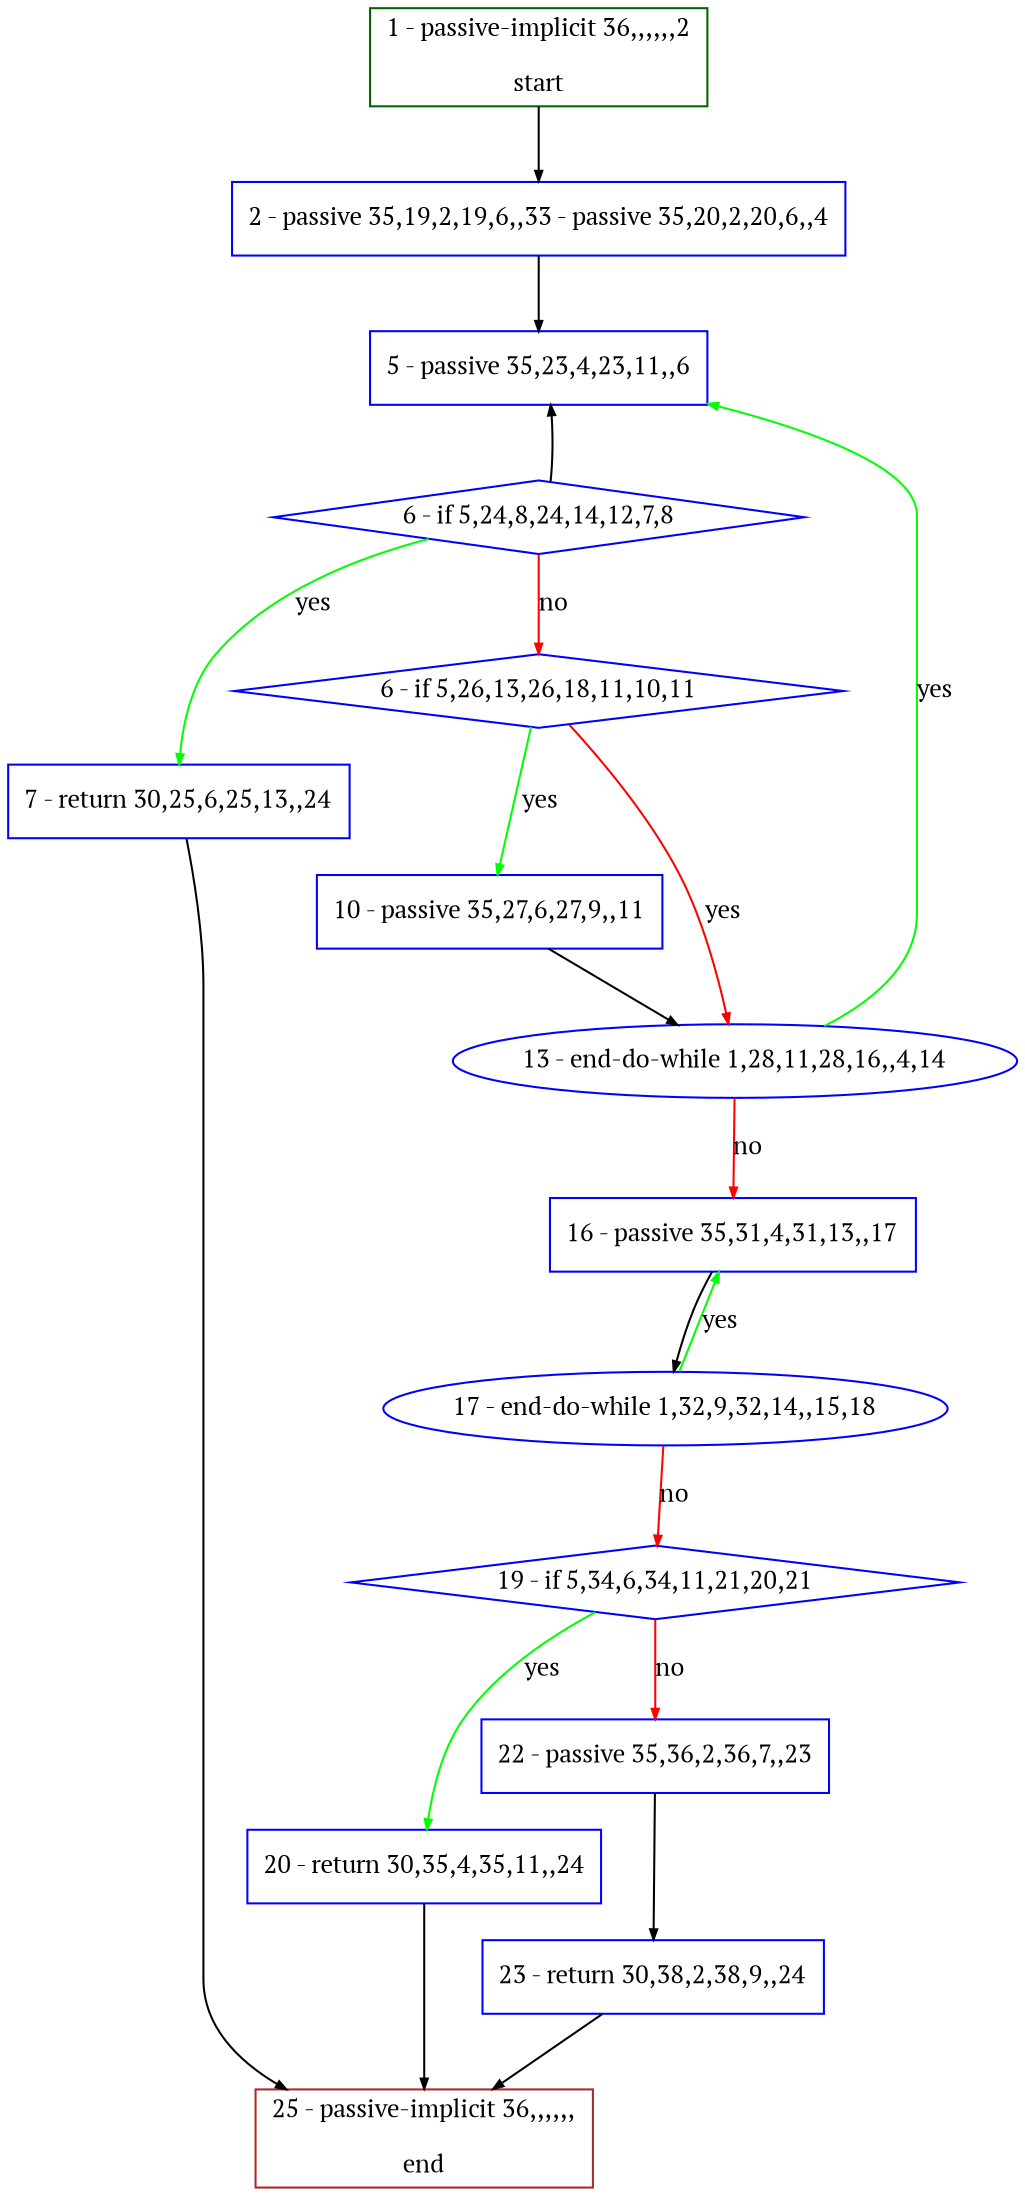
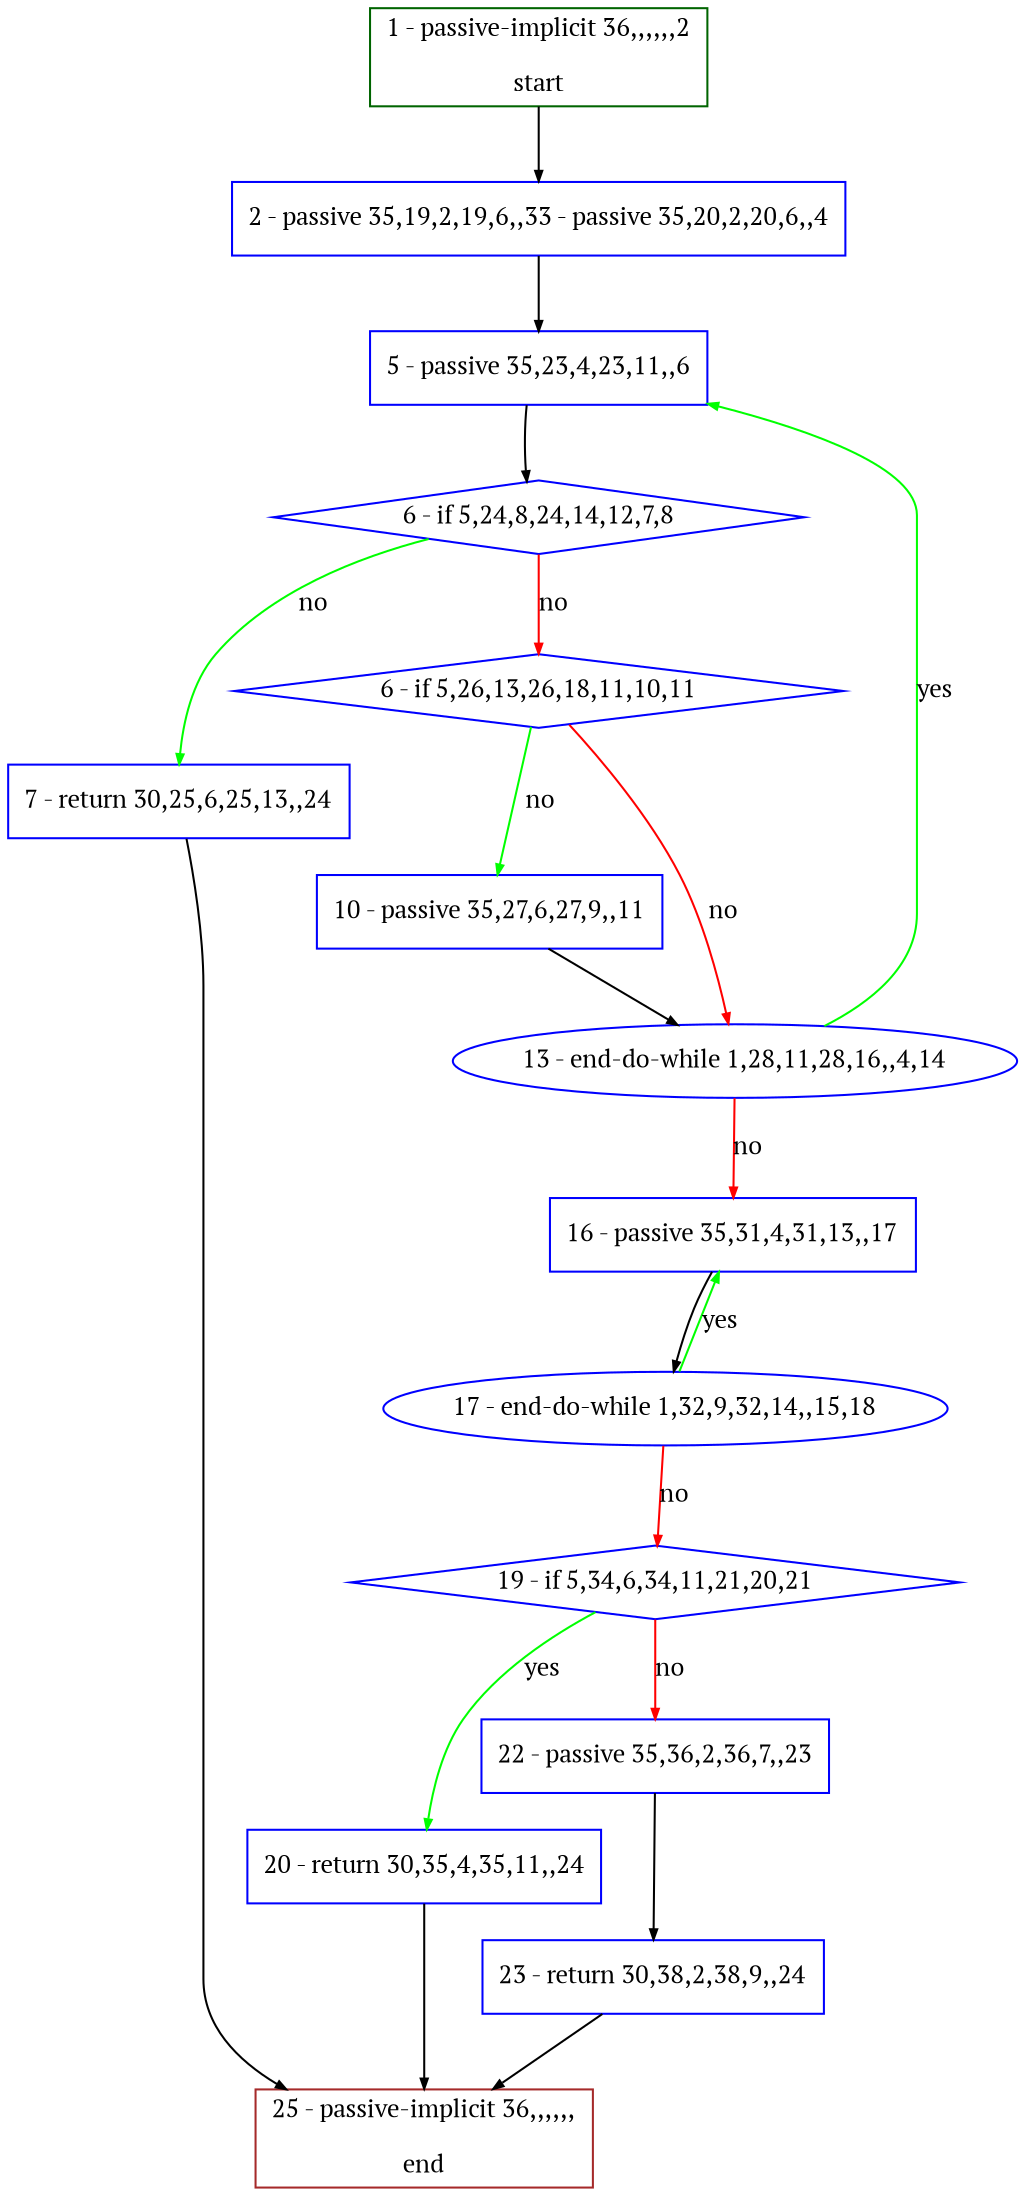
(552, 449) -> (525, 438)
(314, 604) -> (314, 604)
(541, 801) -> (541, 801)
(724, 912) -> (724, 912)
